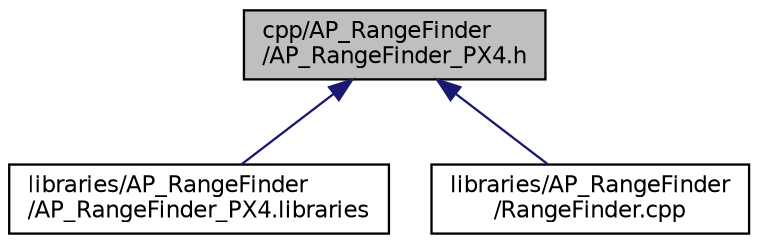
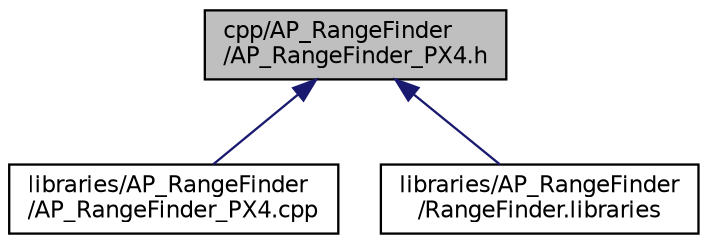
(199, 199) -> (174, 199)
(590, 199) -> (540, 199)
